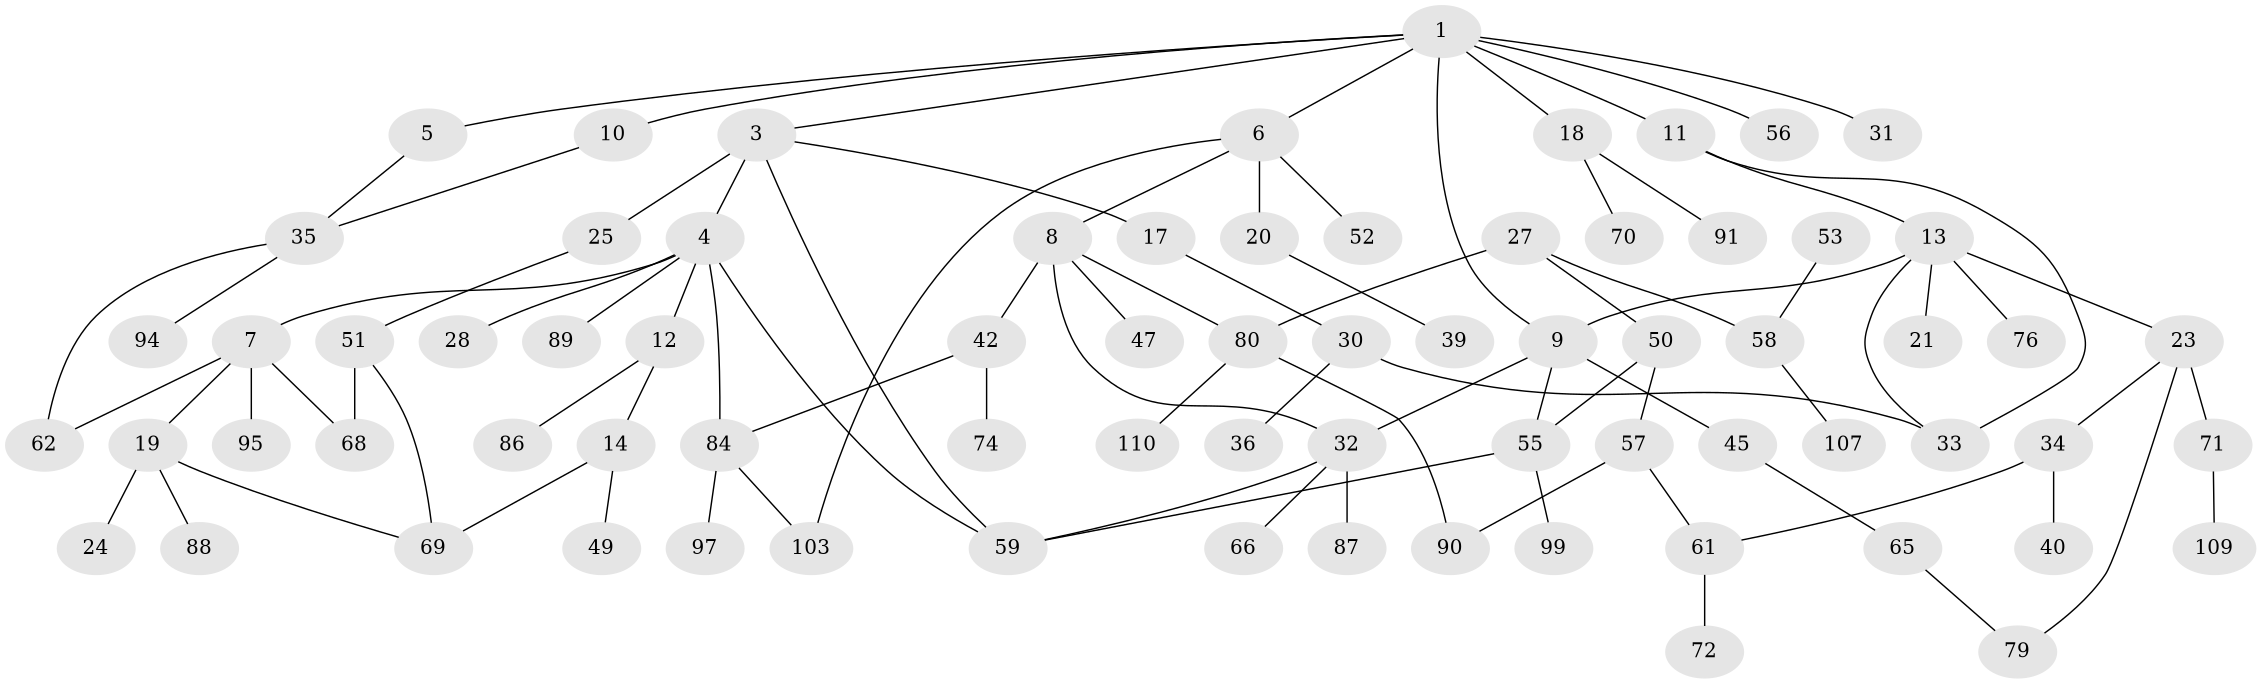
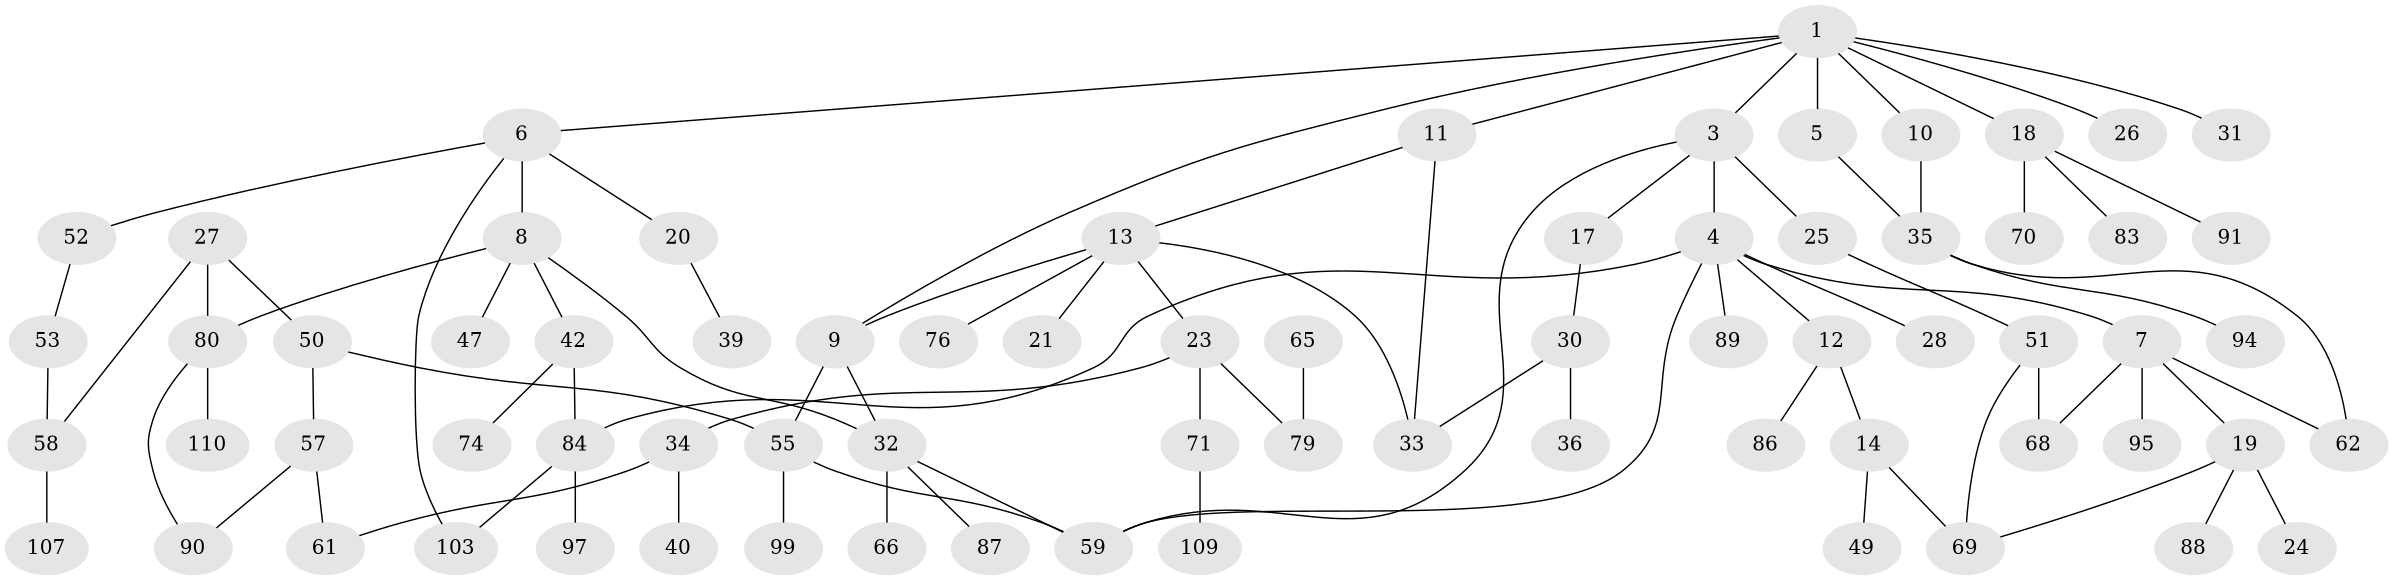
(1779, 135) -> (2128, 135)
none -> (2128, 238)
none -> (63, 290)
(1738, 445) -> none
(1705, 652) -> none
